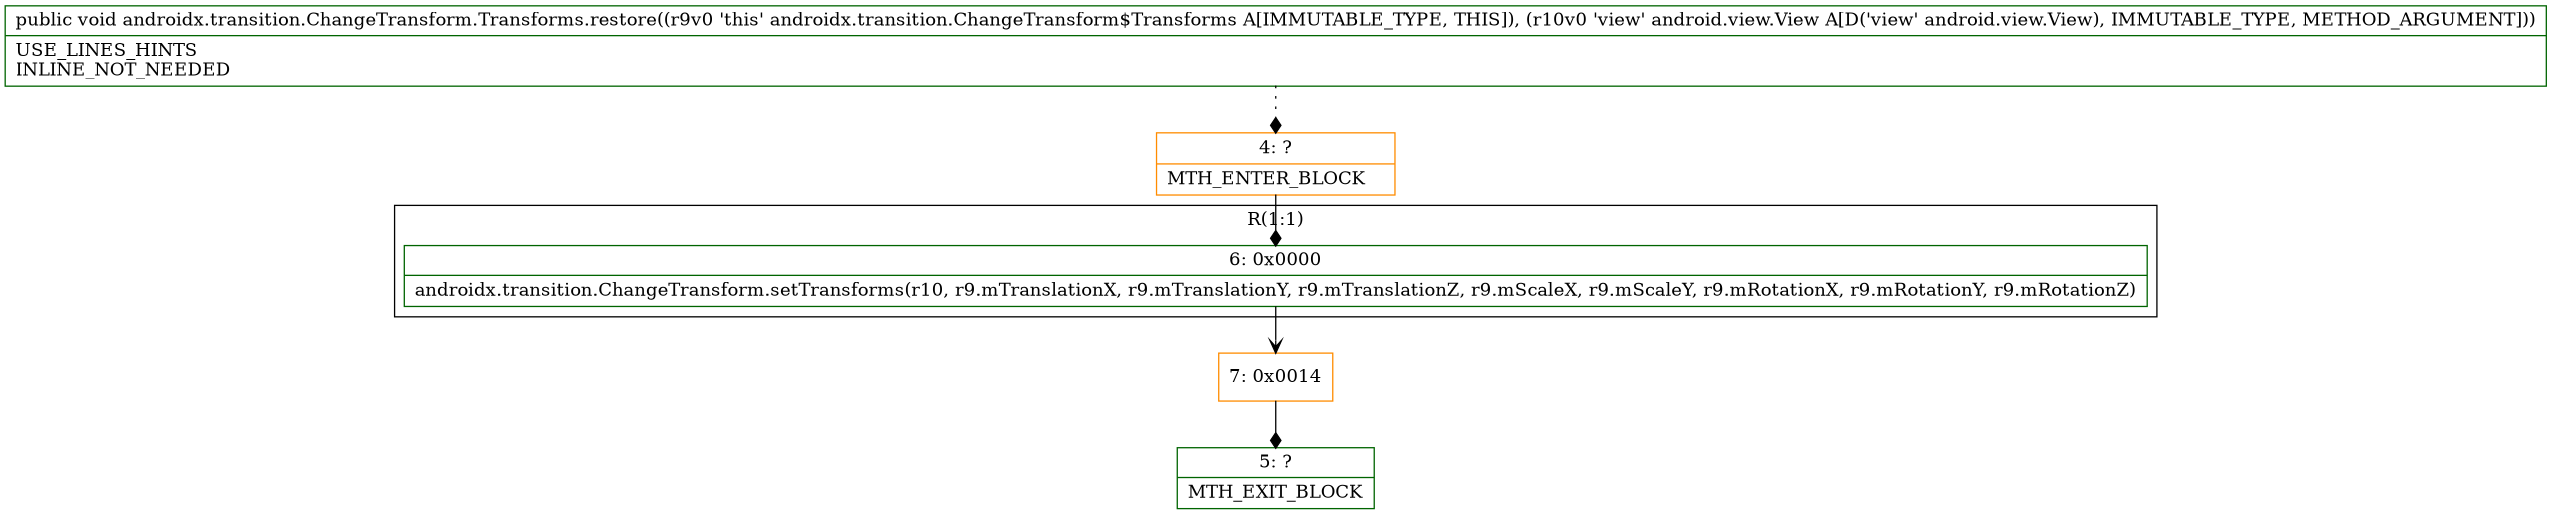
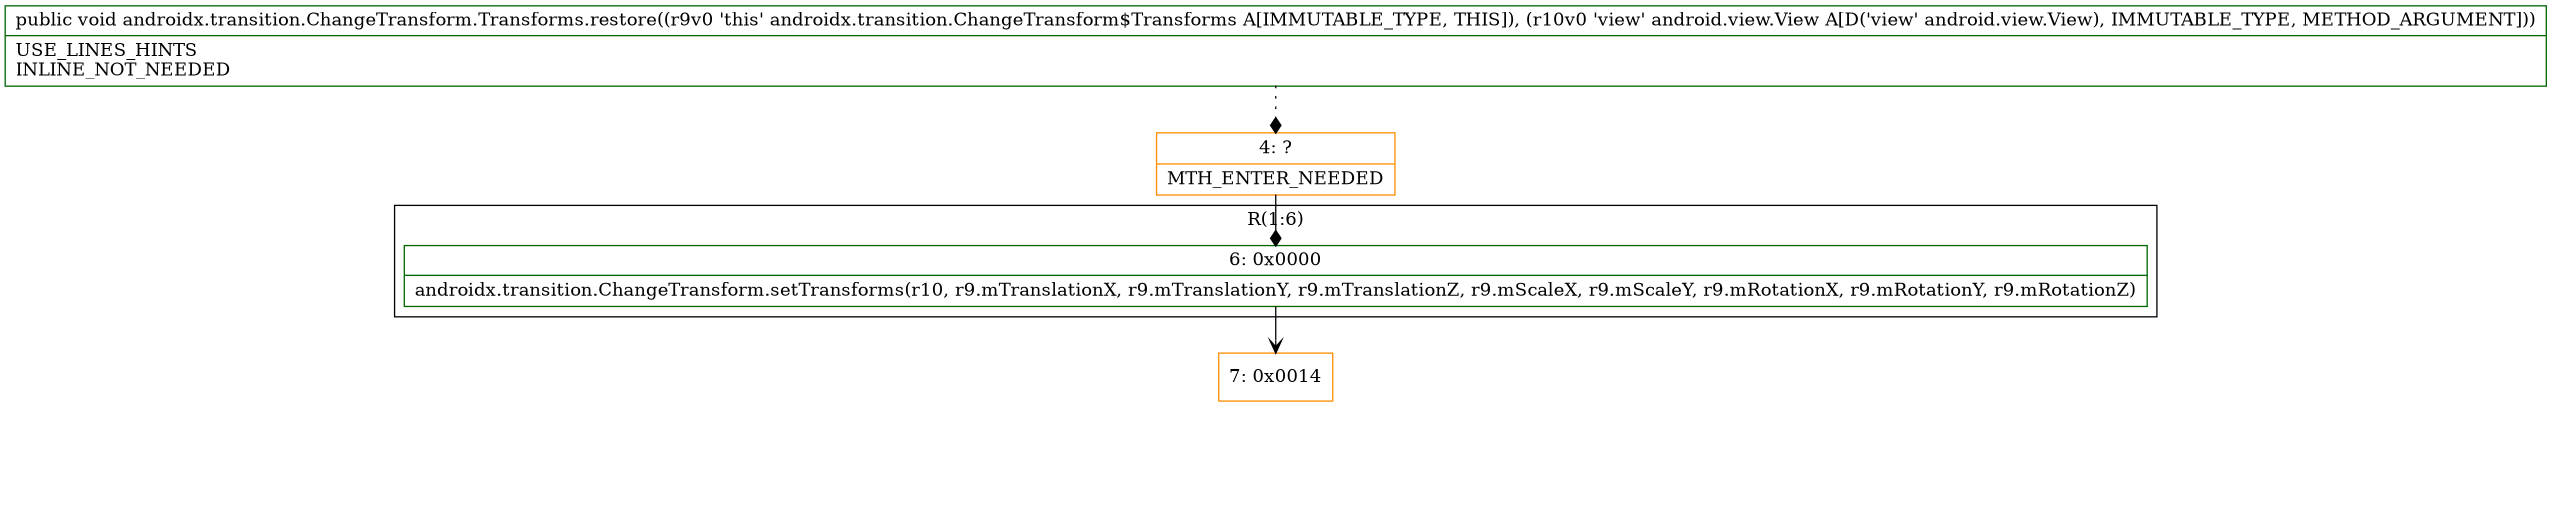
(1267, 179) -> (1276, 179)
(1276, 220) -> (1276, 220)
(1276, 478) -> none
